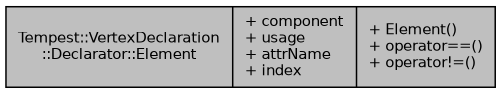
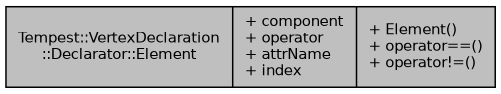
(275, 38) -> (284, 38)
